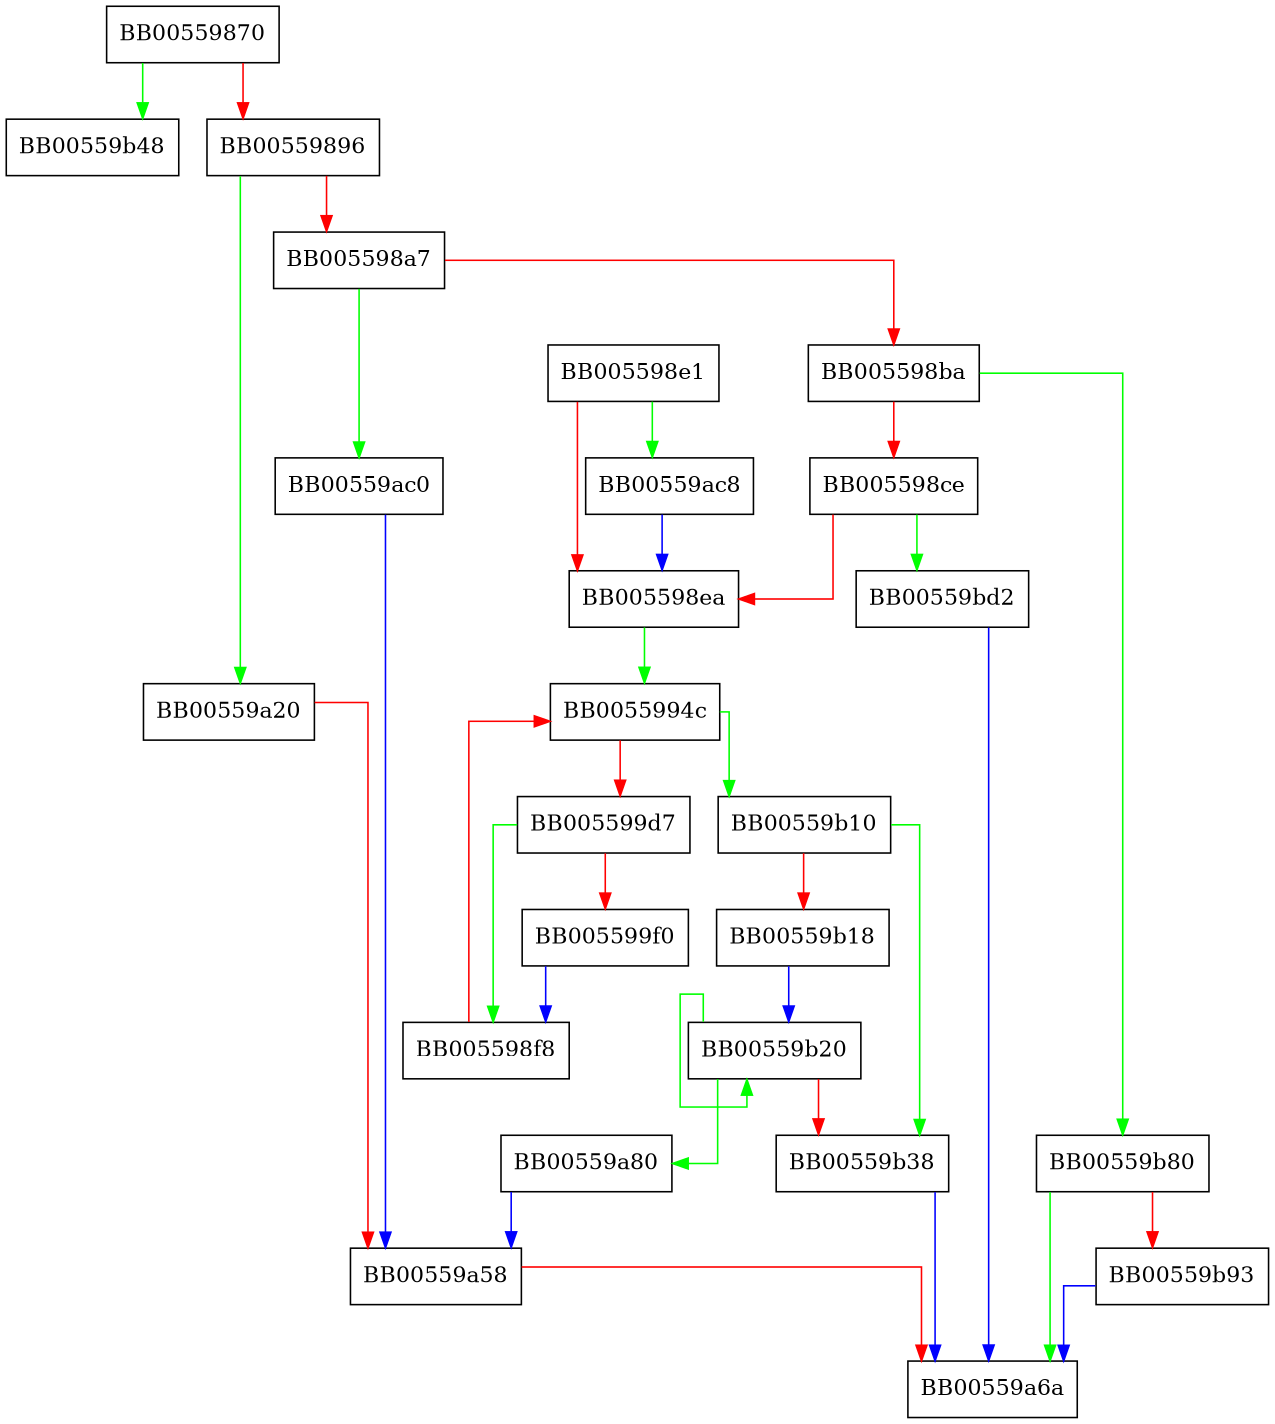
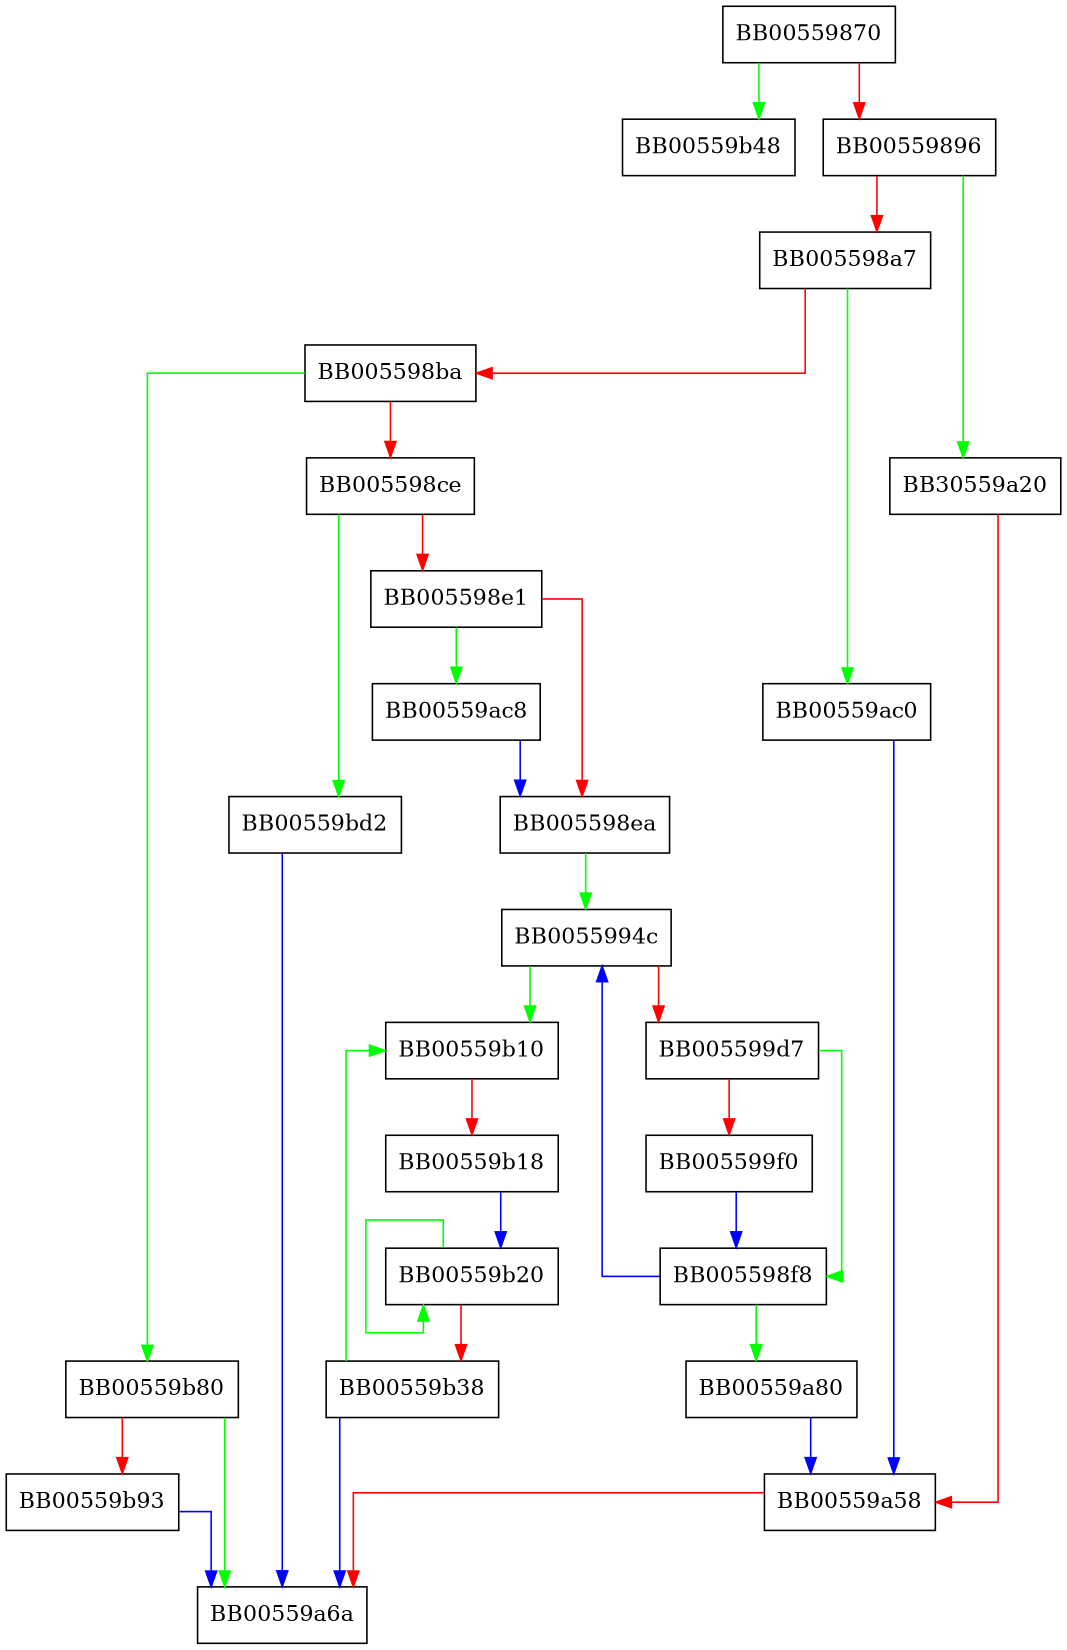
(833, 596) -> (423, 535)
(229, 712) -> (975, 486)
(469, 839) -> (602, 1158)
(920, 958) -> (346, 1194)
(718, 1136) -> (756, 1325)
